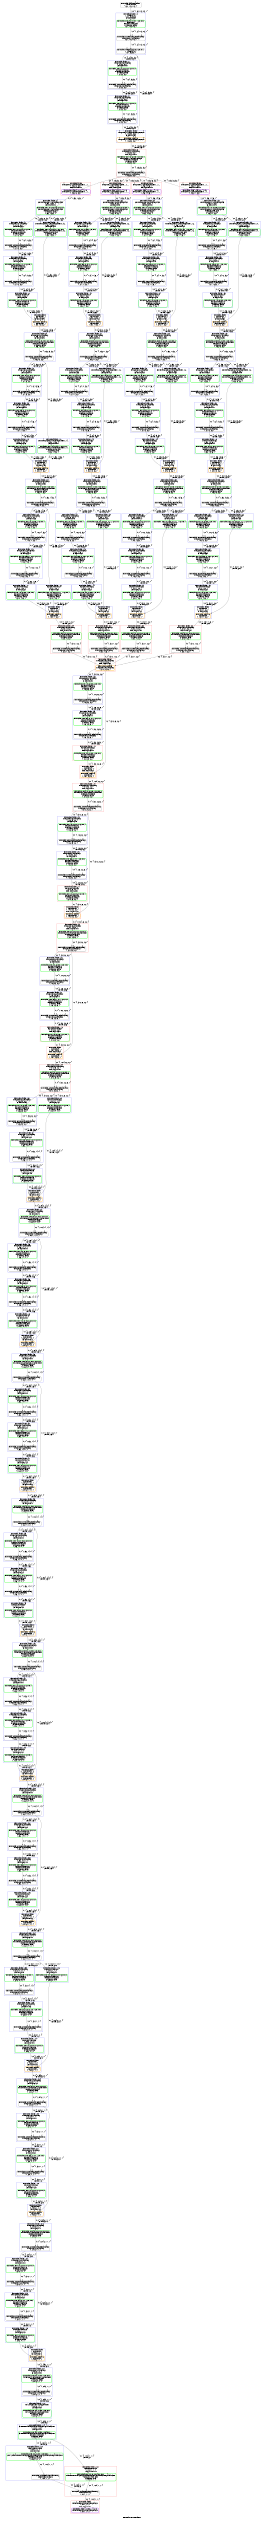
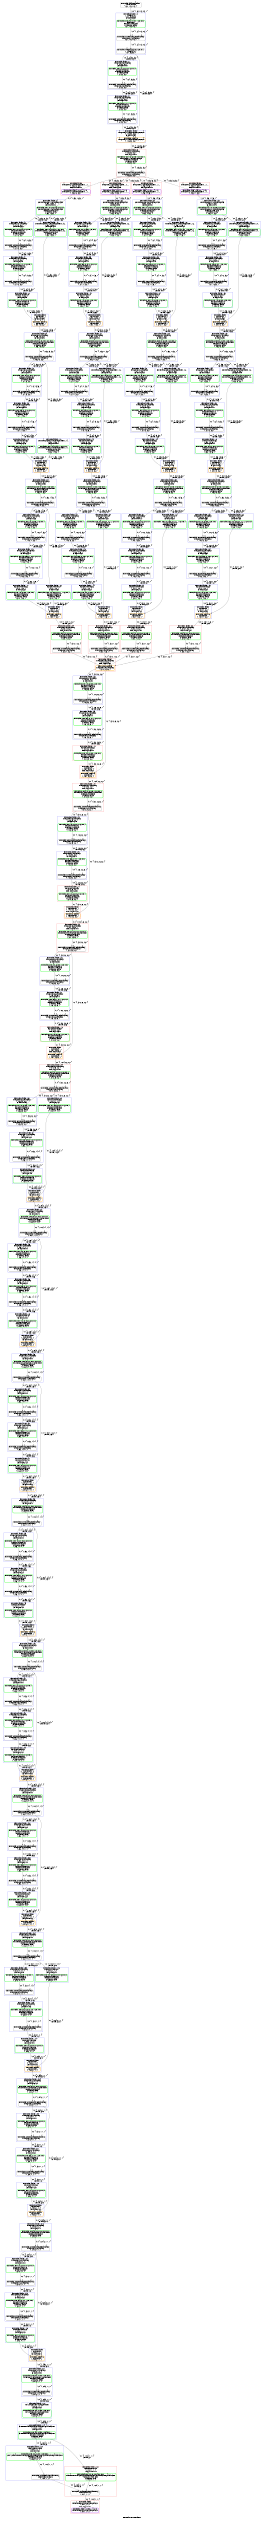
(220, 324) -> (220, 324)
